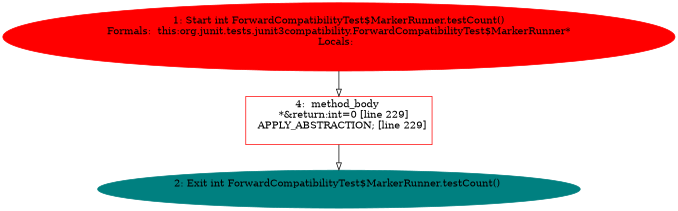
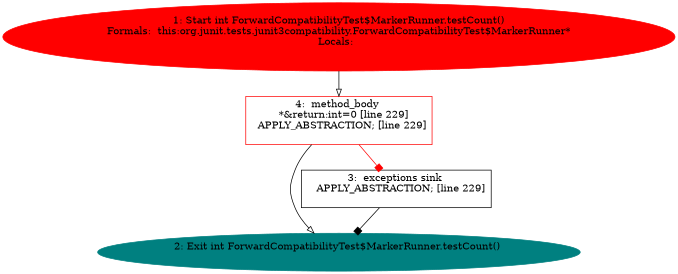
none -> (396, 189)
